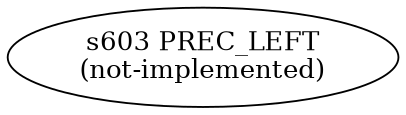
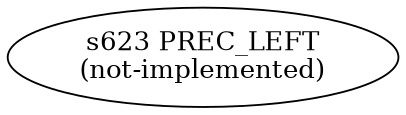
(203, 57) -> (203, 57)
